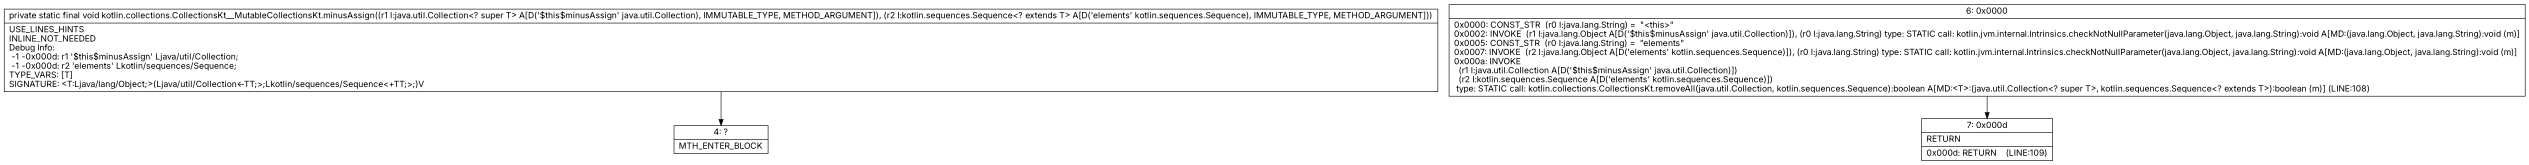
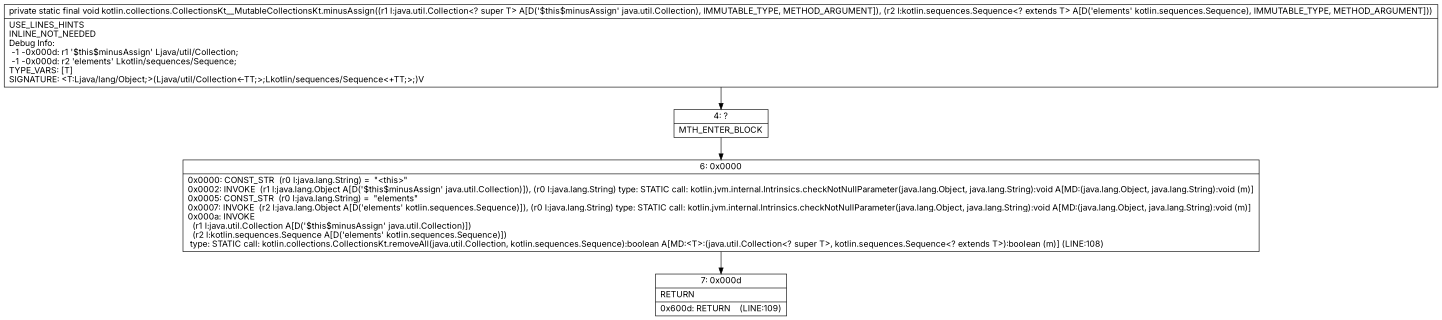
none -> (721, 146)
(1987, 153) -> (721, 309)
